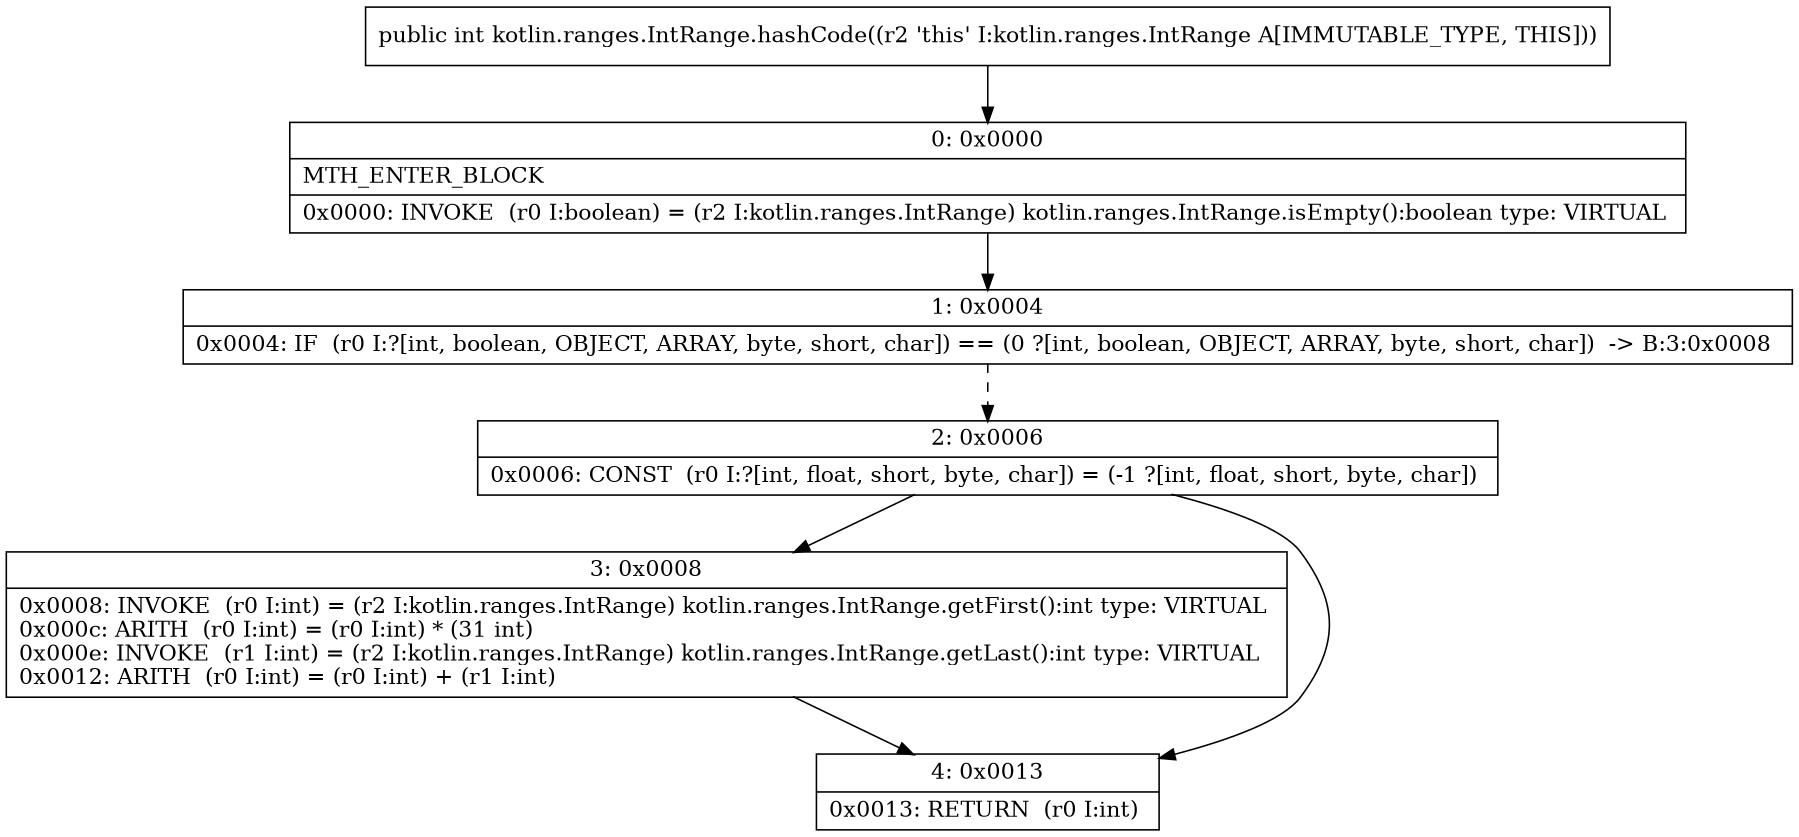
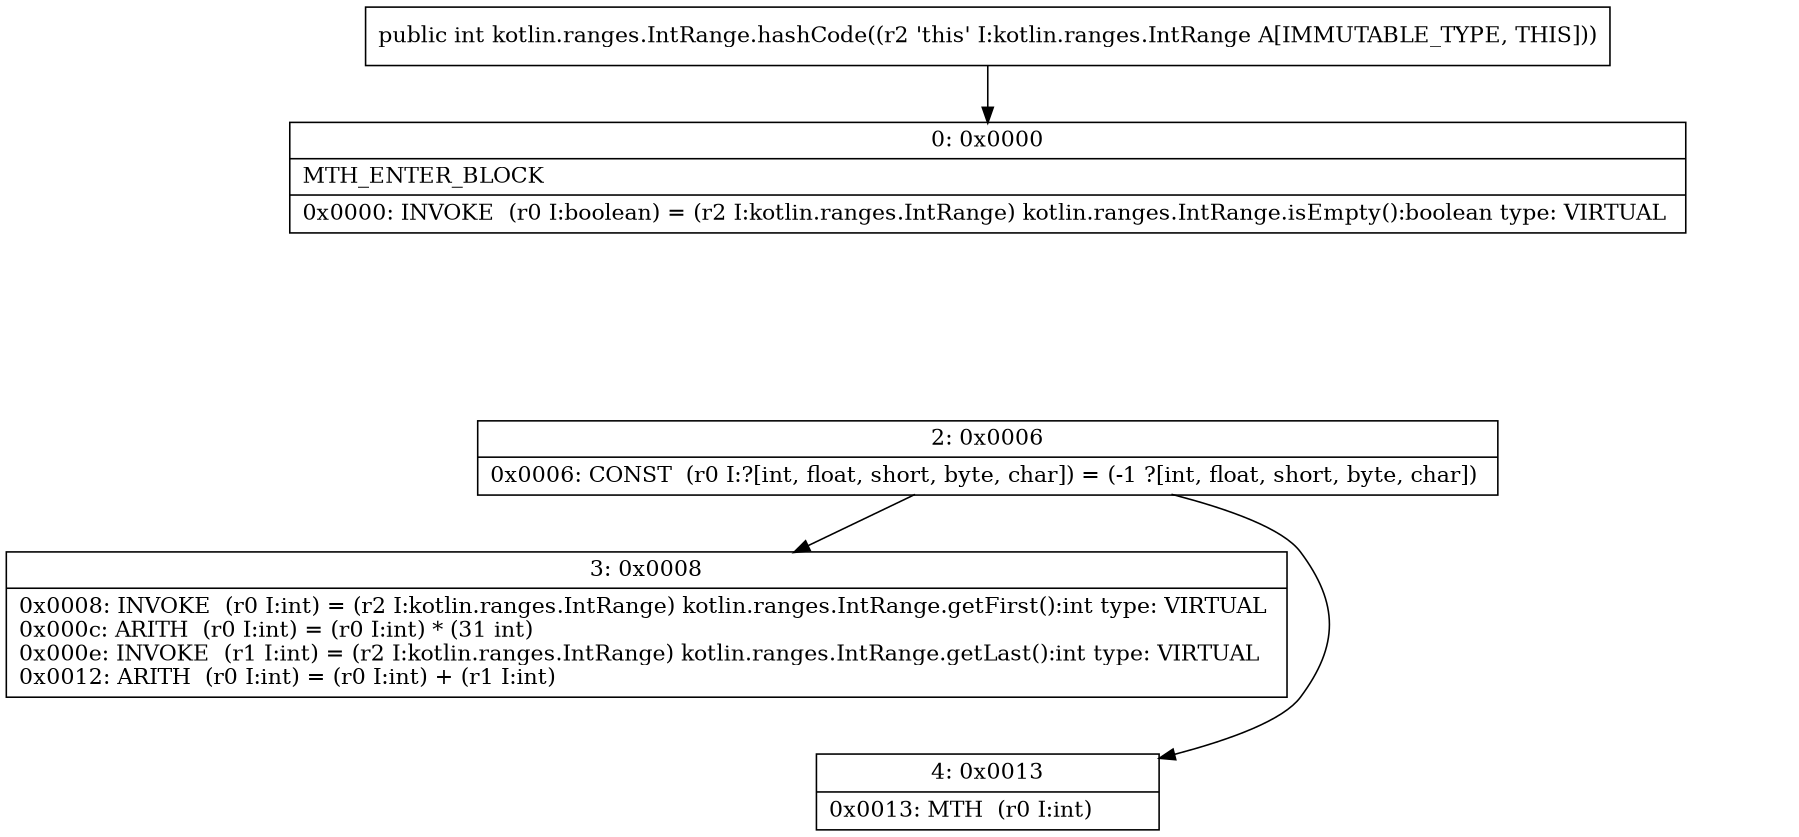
(988, 327) -> none
(846, 722) -> none
(988, 810) -> (965, 810)
